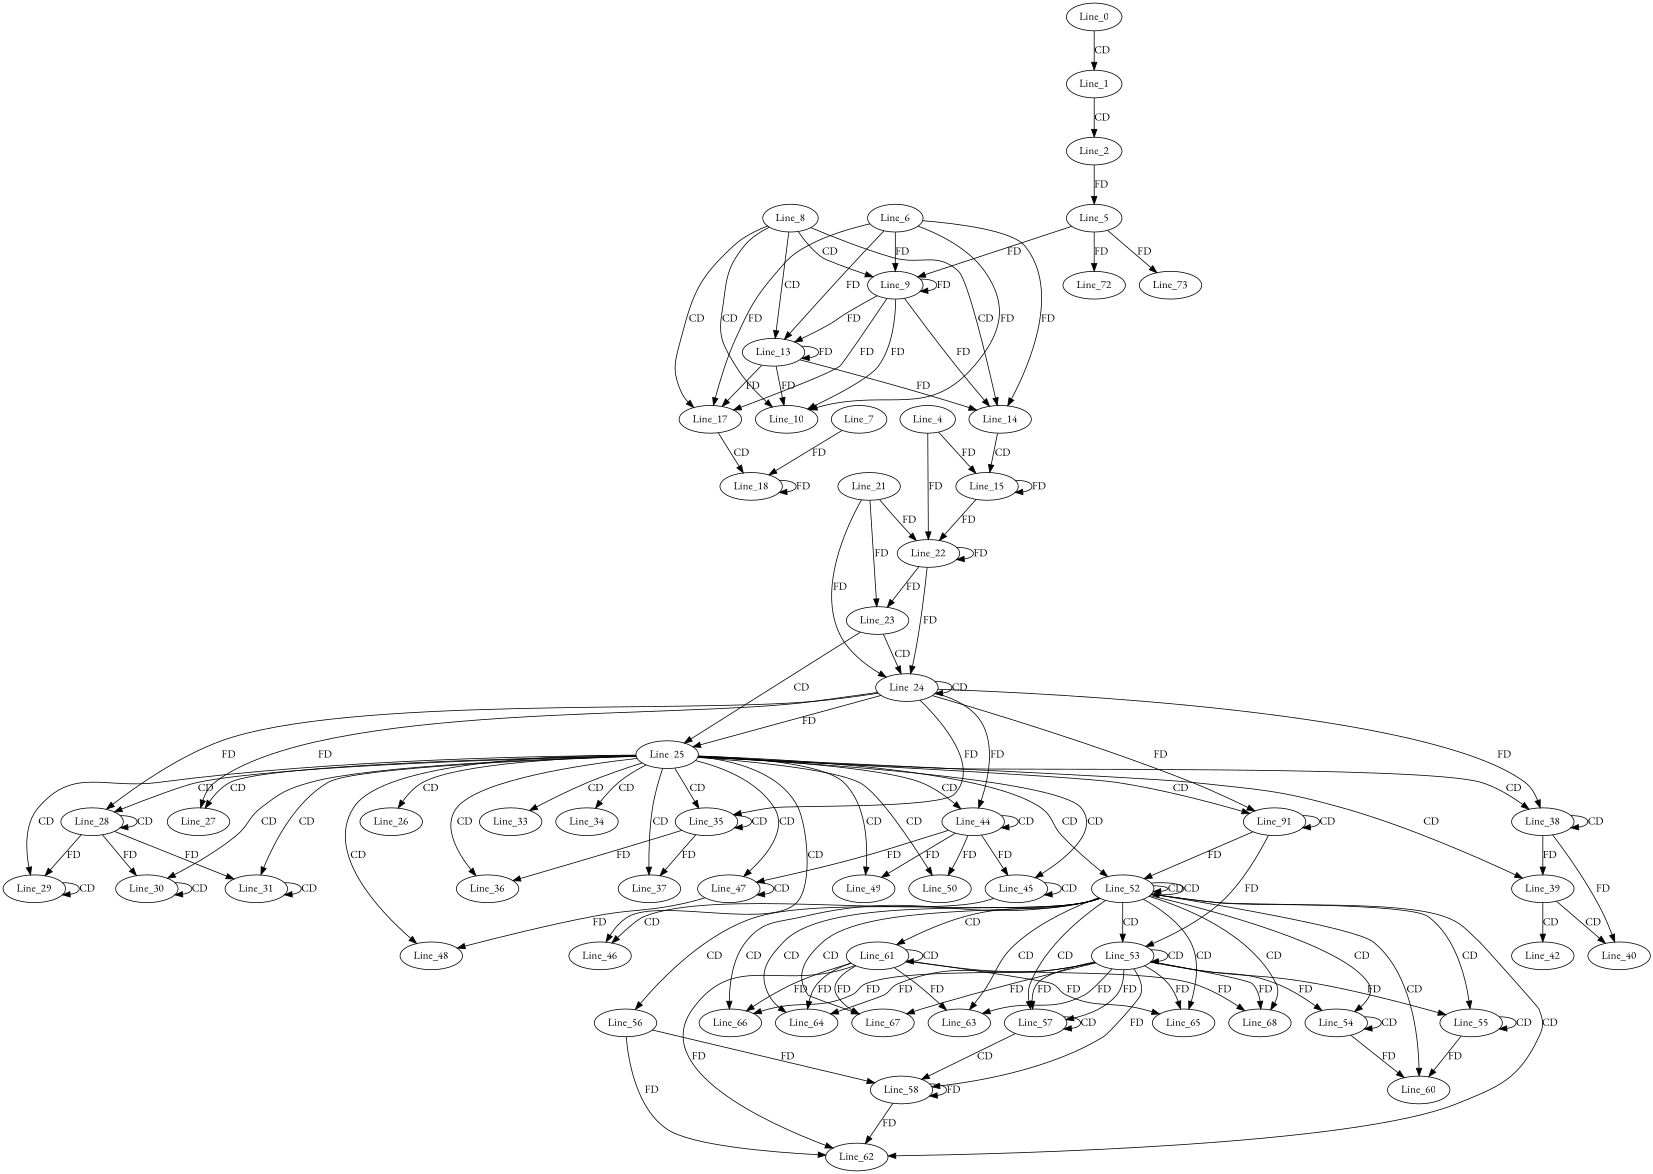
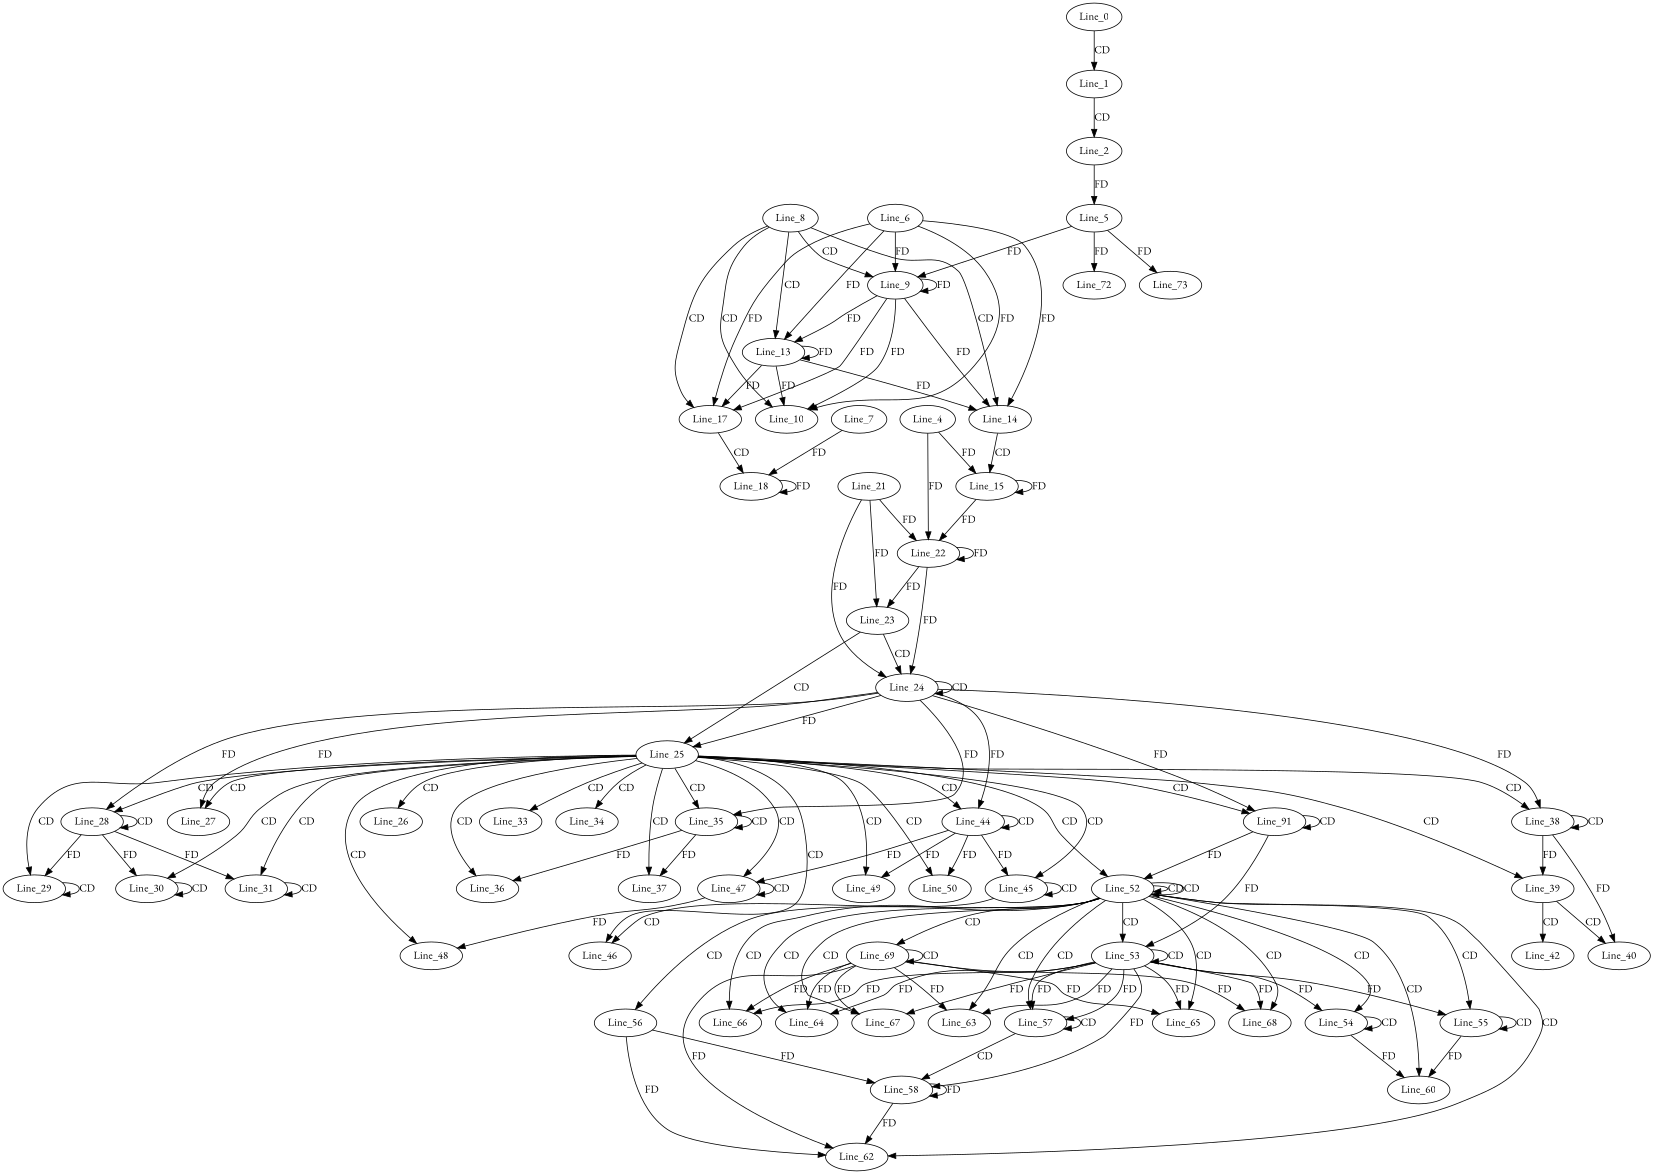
(878, 956) -> (878, 956)
